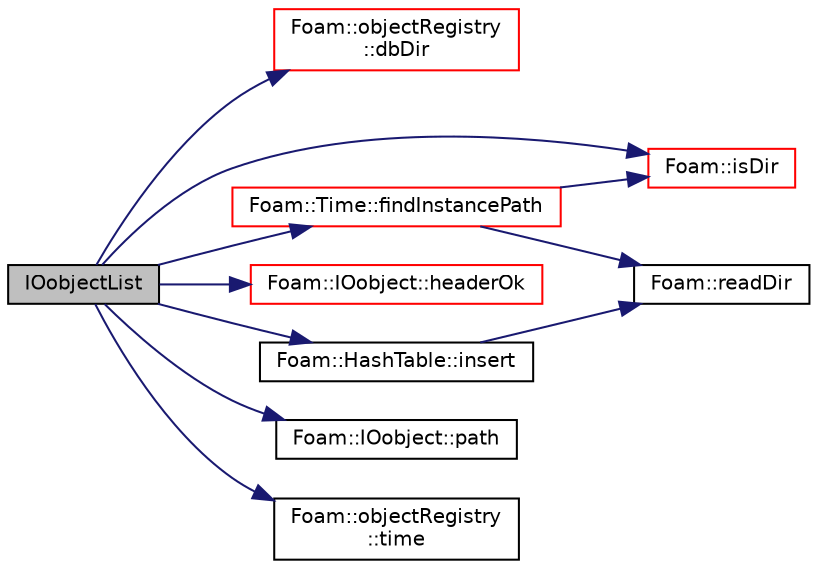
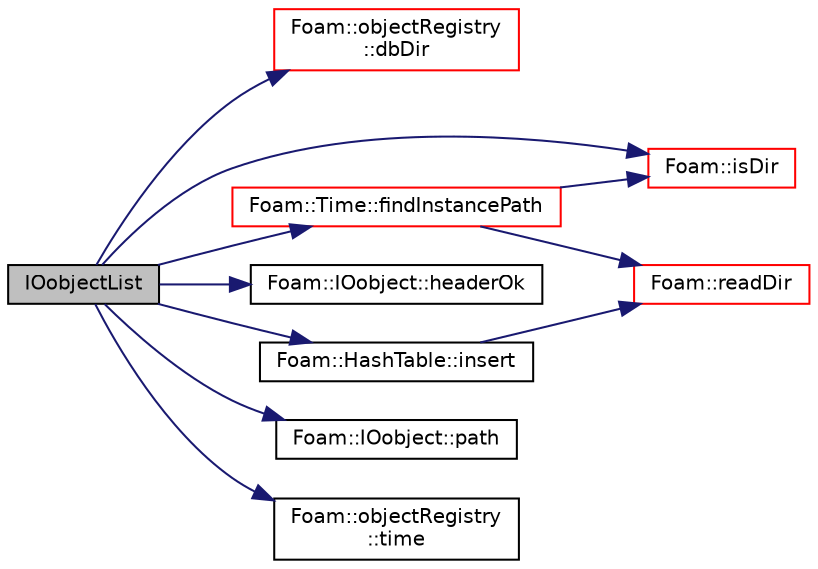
(397, 284) -> (397, 284)
(722, 284) -> (722, 284)
